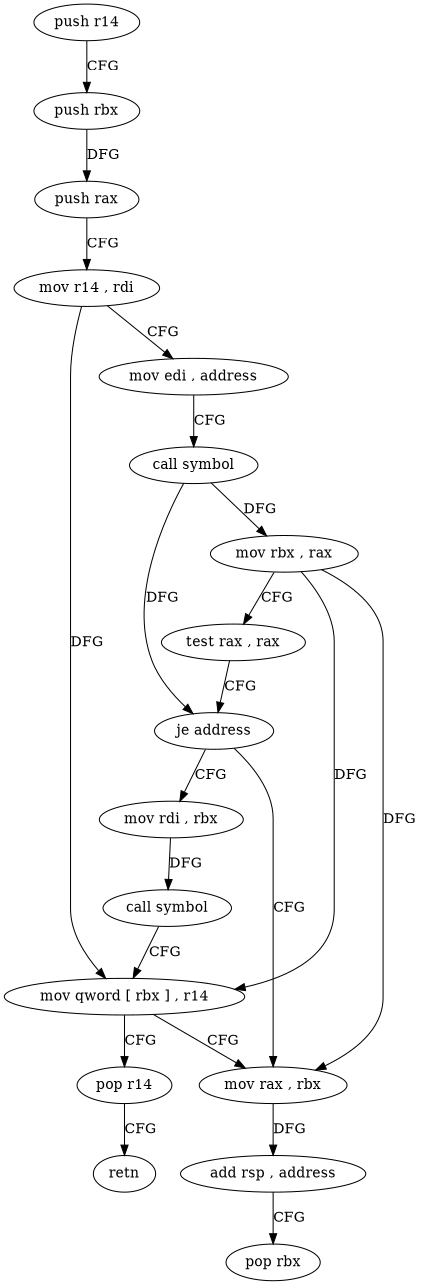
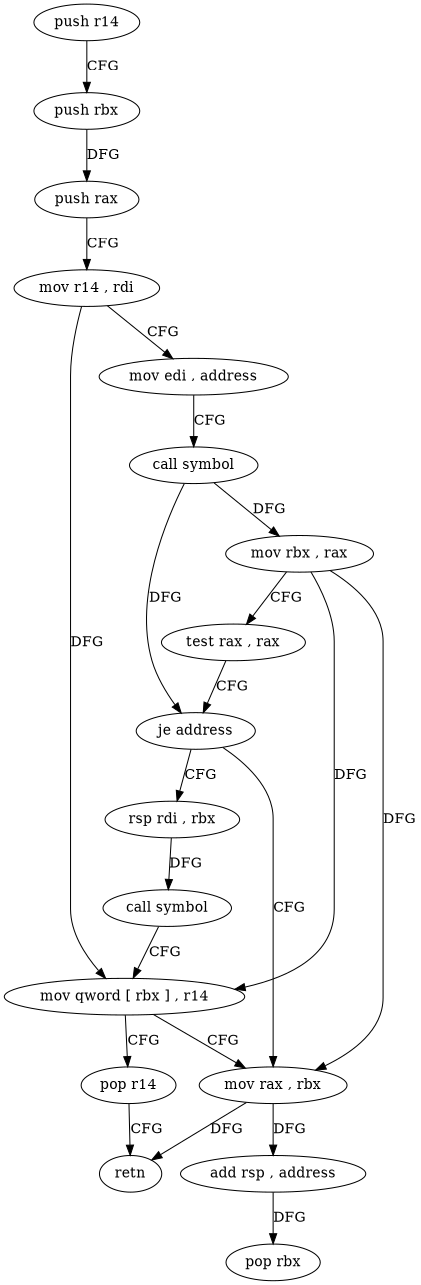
(171, 820) -> (172, 820)
none -> (203, 1129)
(289, 1218) -> (290, 1218)
